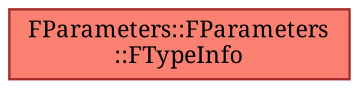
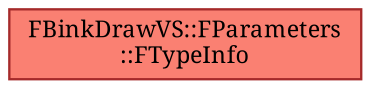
(179, 44) -> (185, 44)
